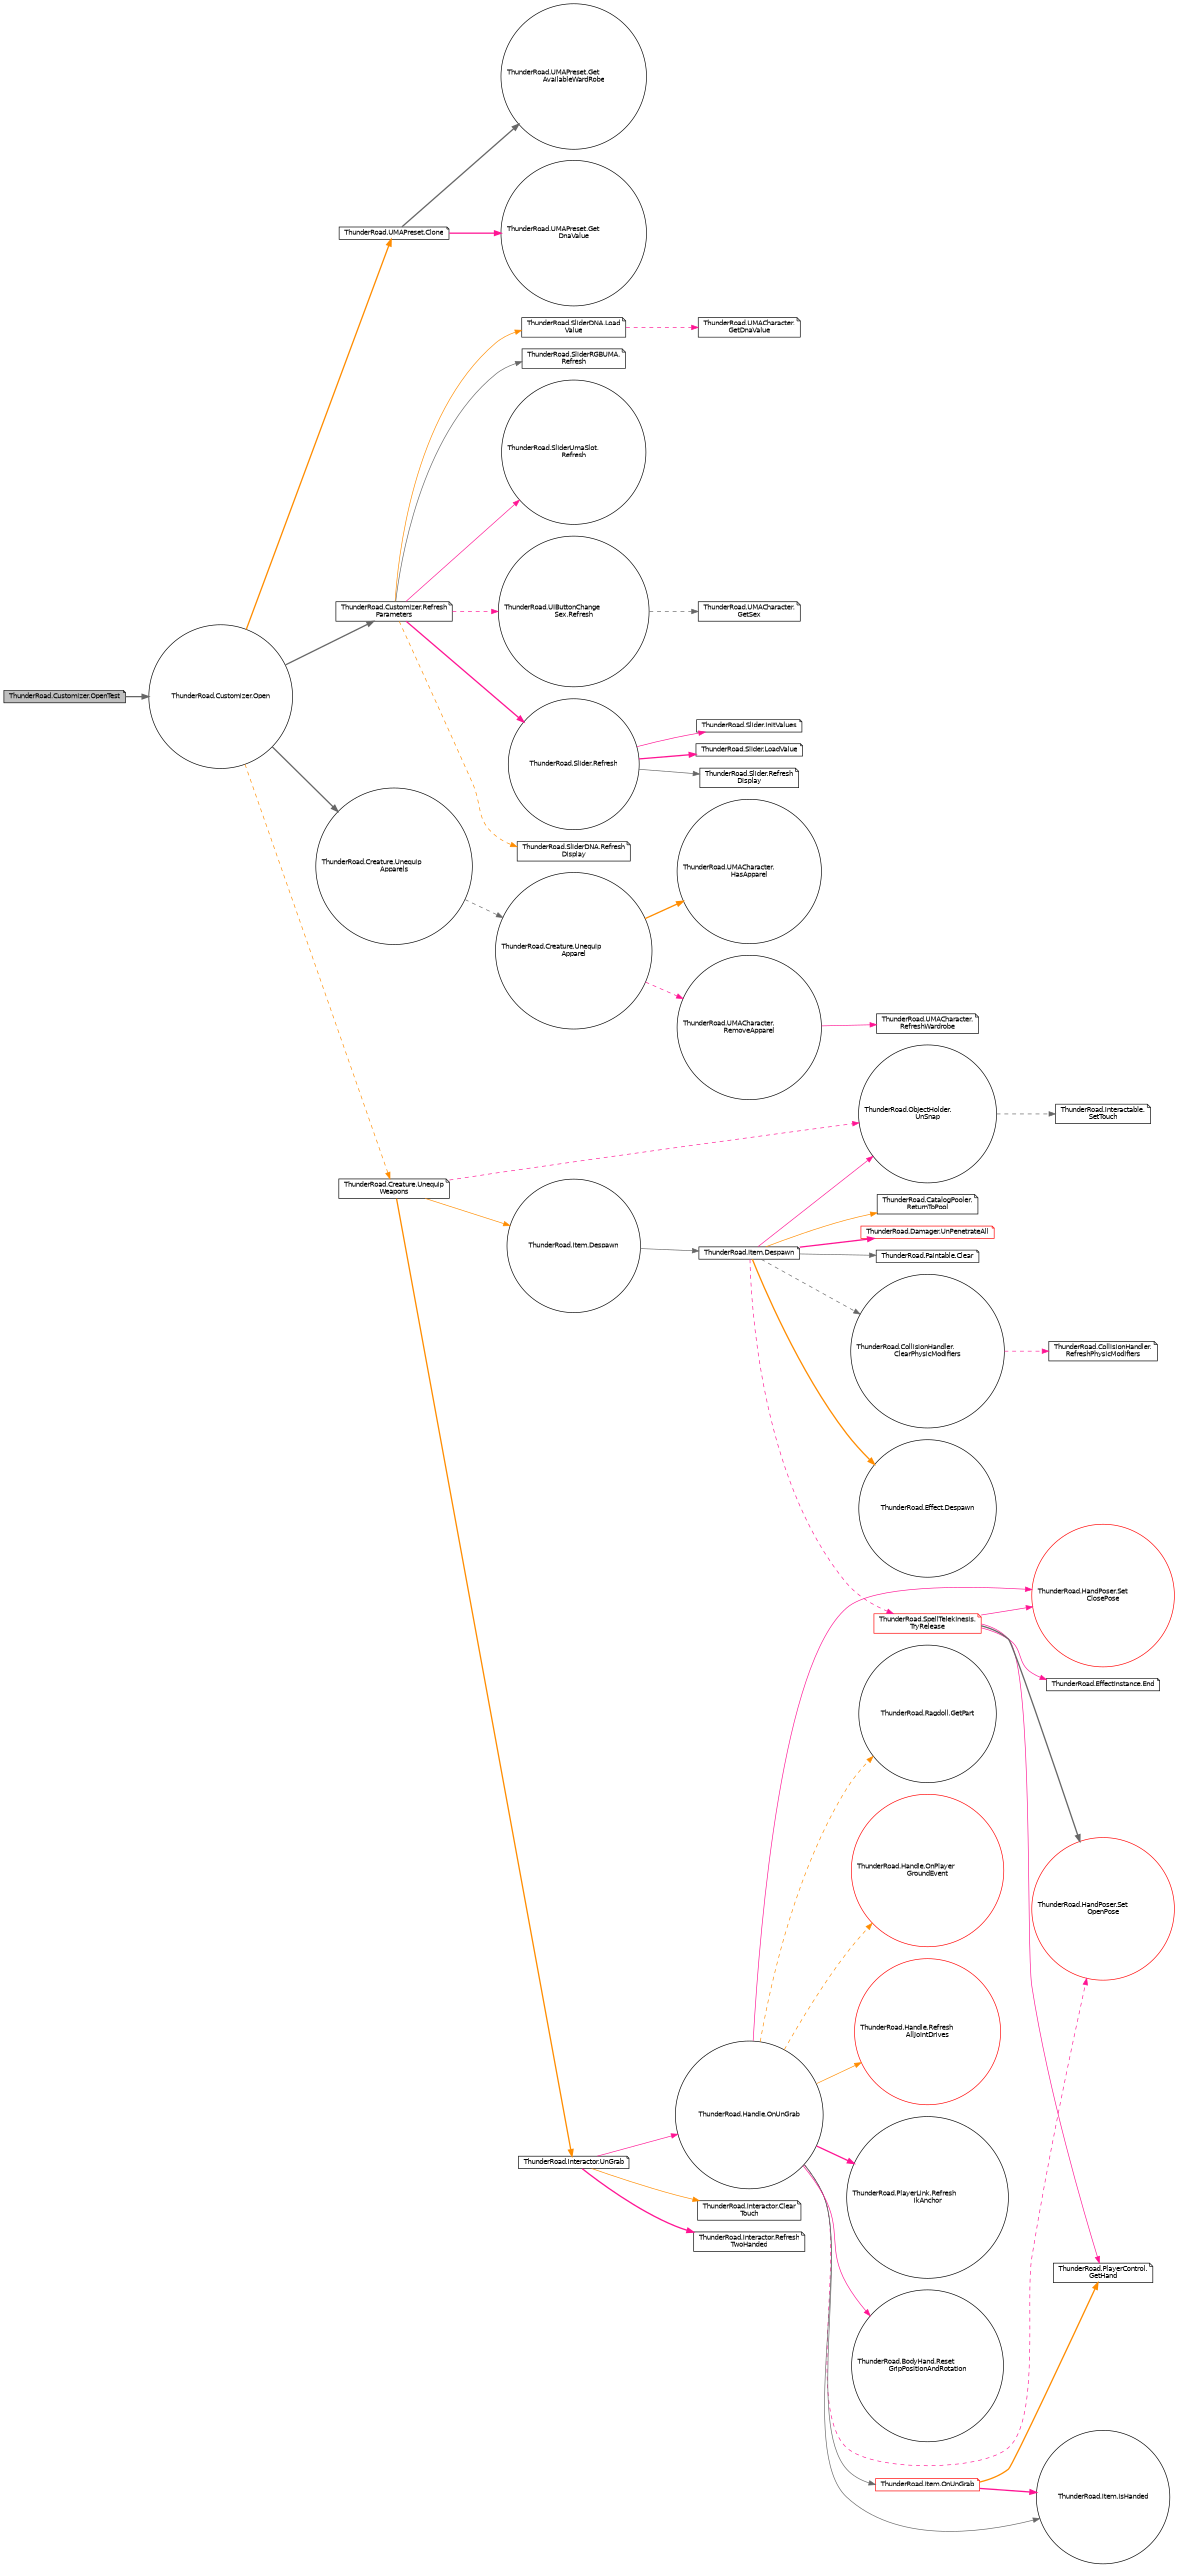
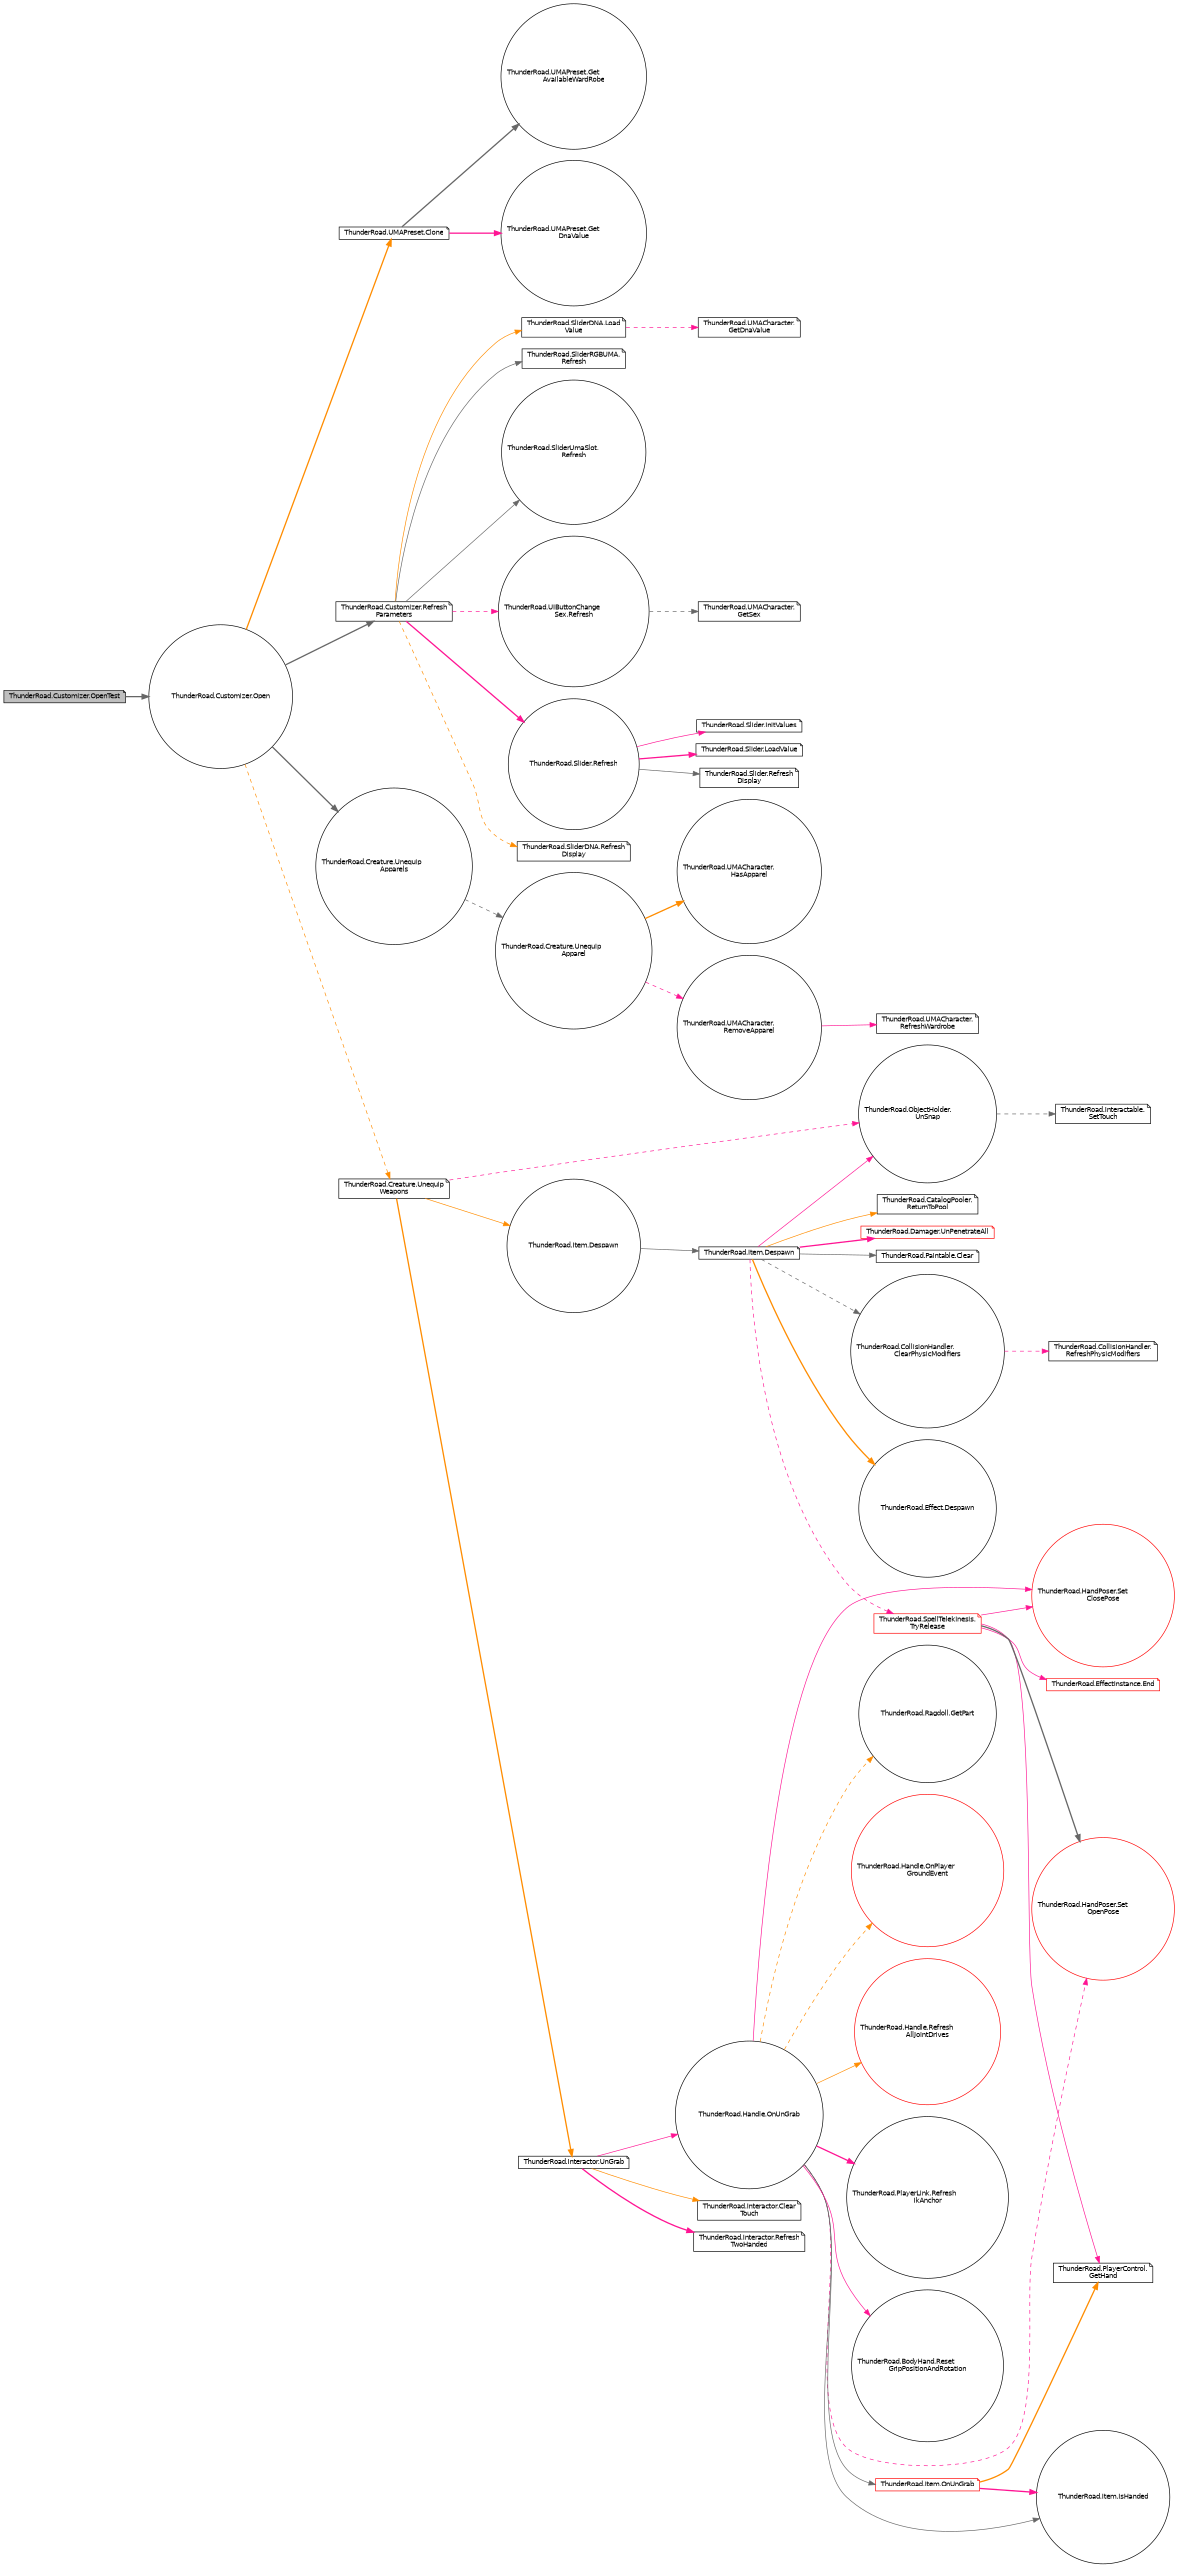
(460, 553) -> (460, 553)
(1103, 1685) -> (1103, 1685)
